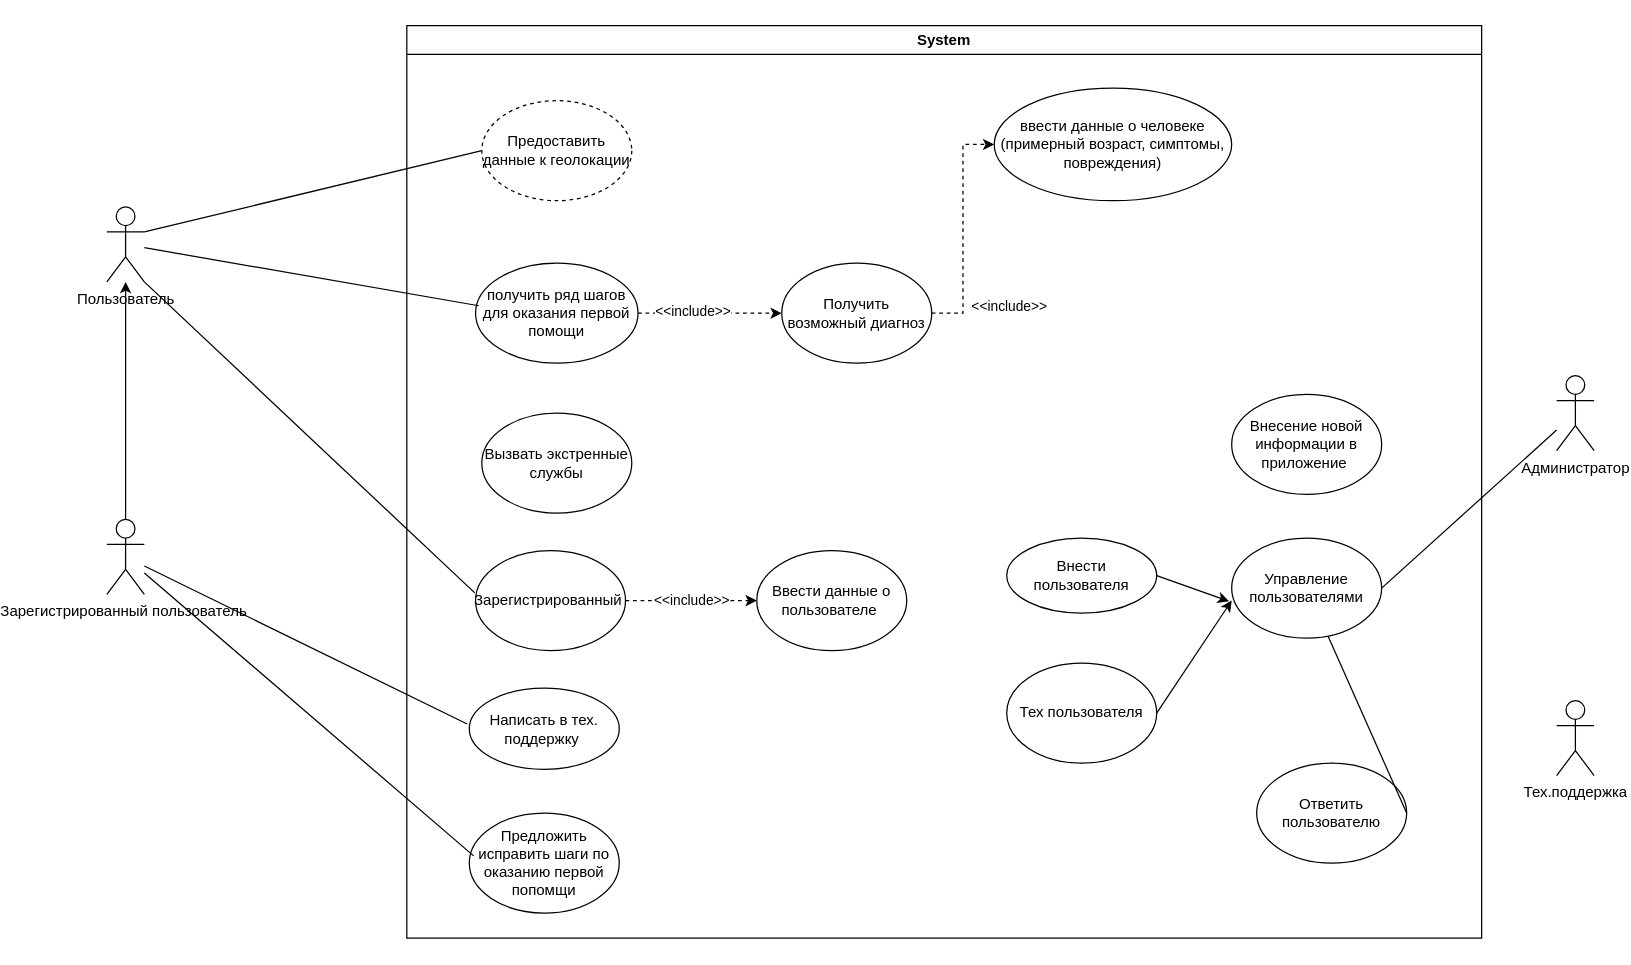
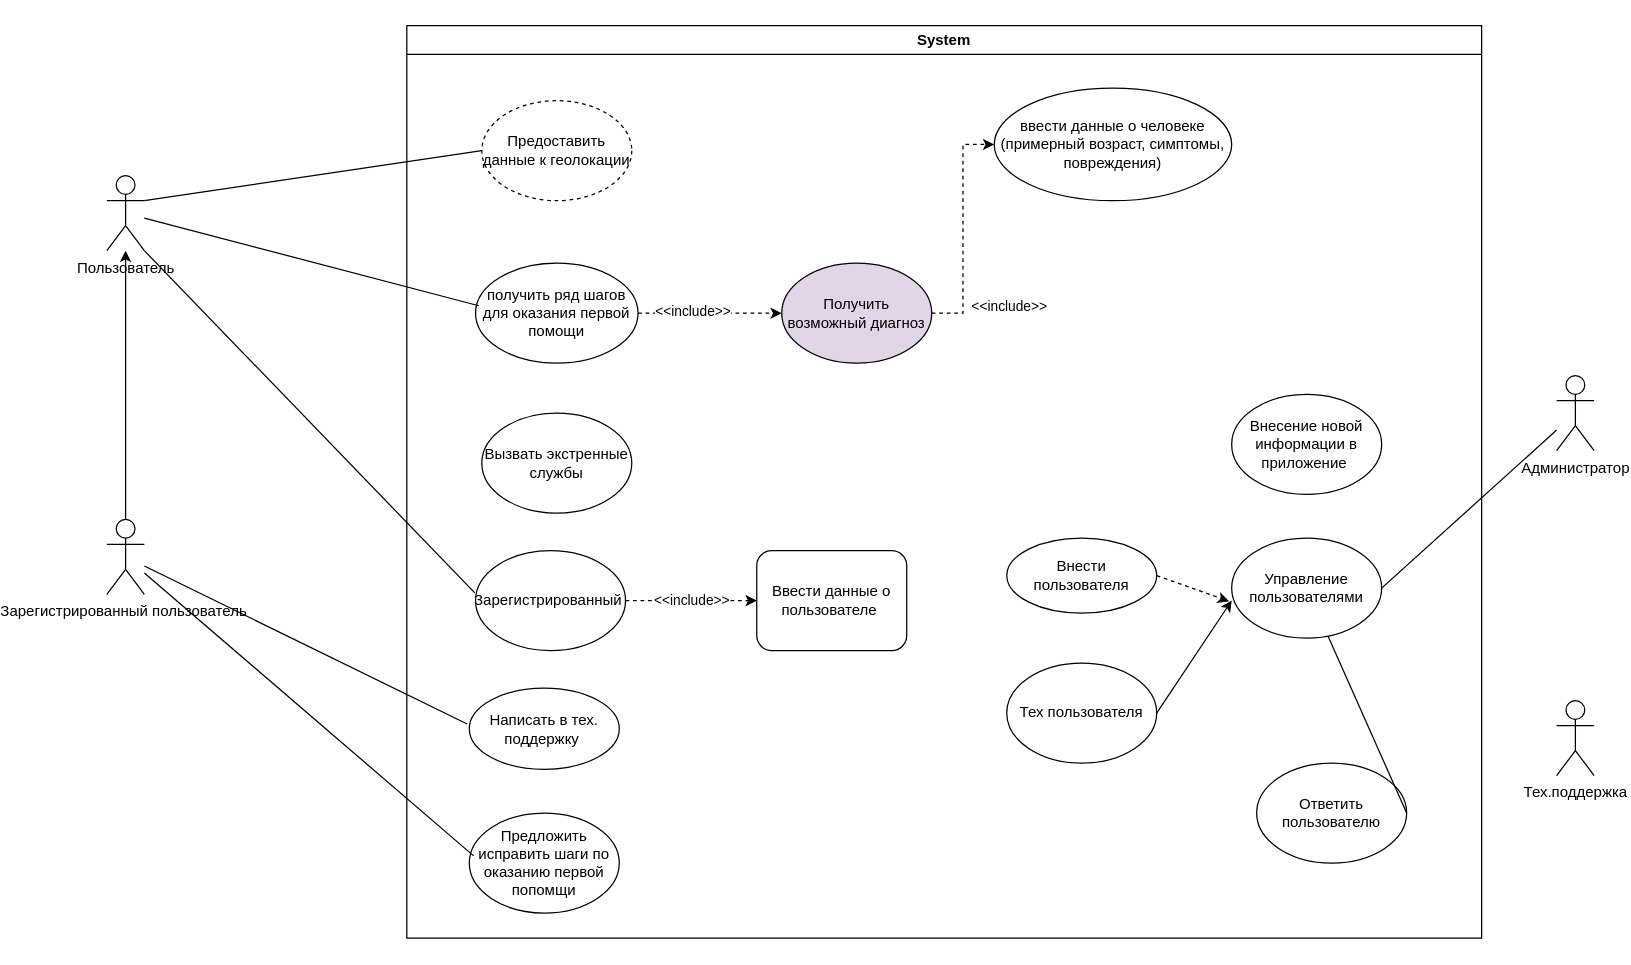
(126, 244) -> (126, 213)
(857, 313) -> (857, 313)
(1189, 587) -> (1189, 587)
(832, 601) -> (832, 601)
